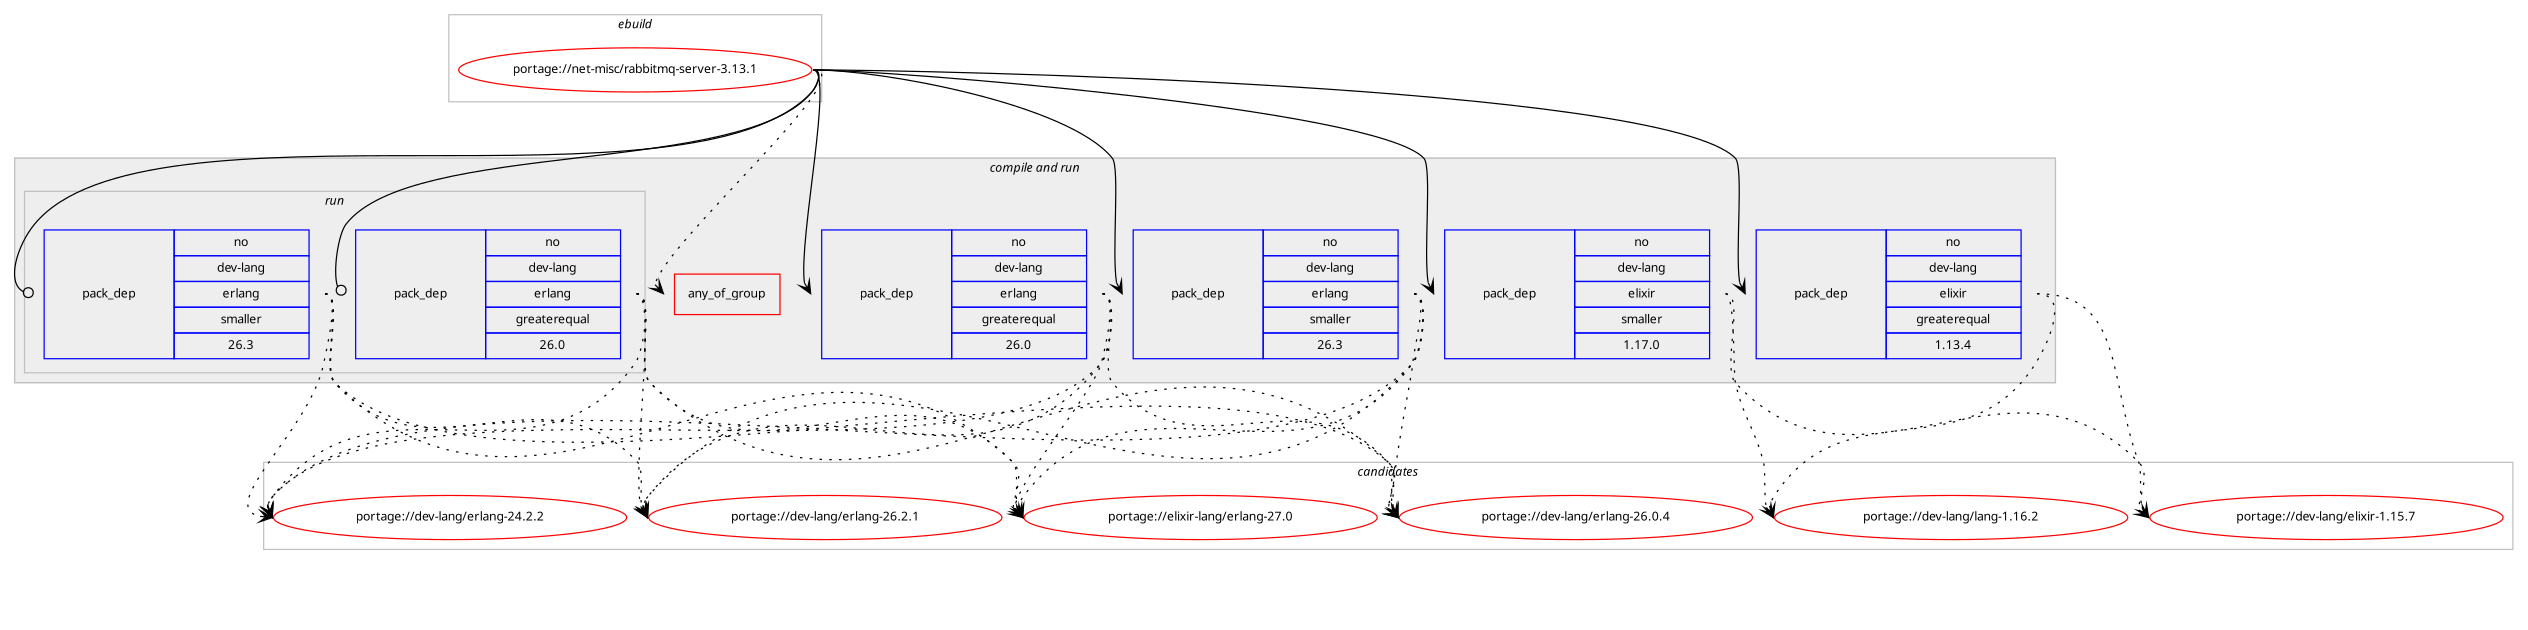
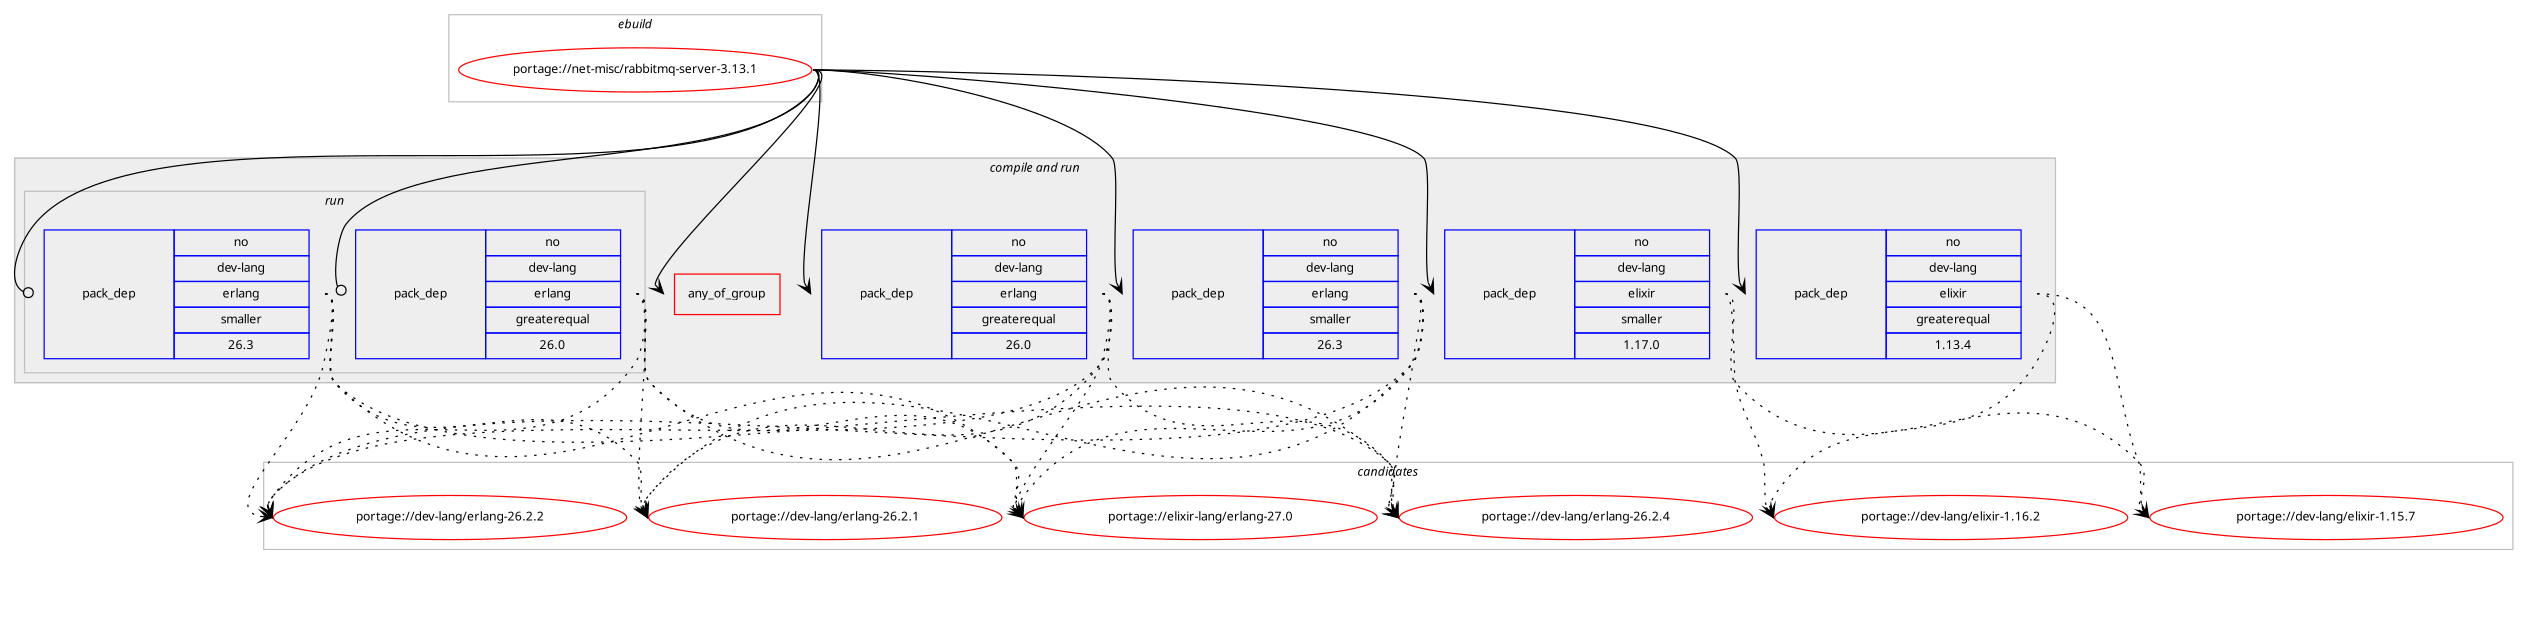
(743, 177) -> (743, 177)
(450, 518) -> (450, 518)
(1576, 518) -> (1576, 518)
(1951, 518) -> (1951, 518)
